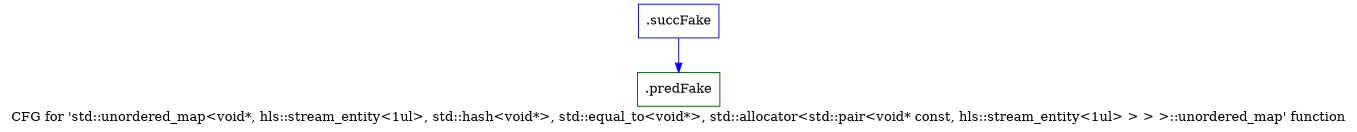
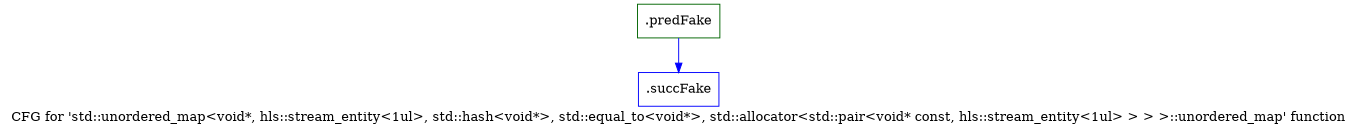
(679, 51) -> (679, 51)
